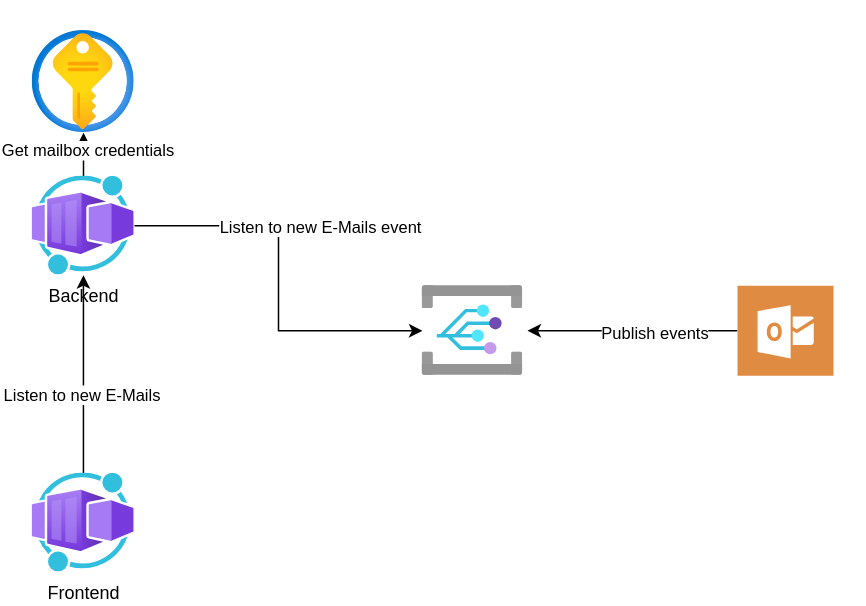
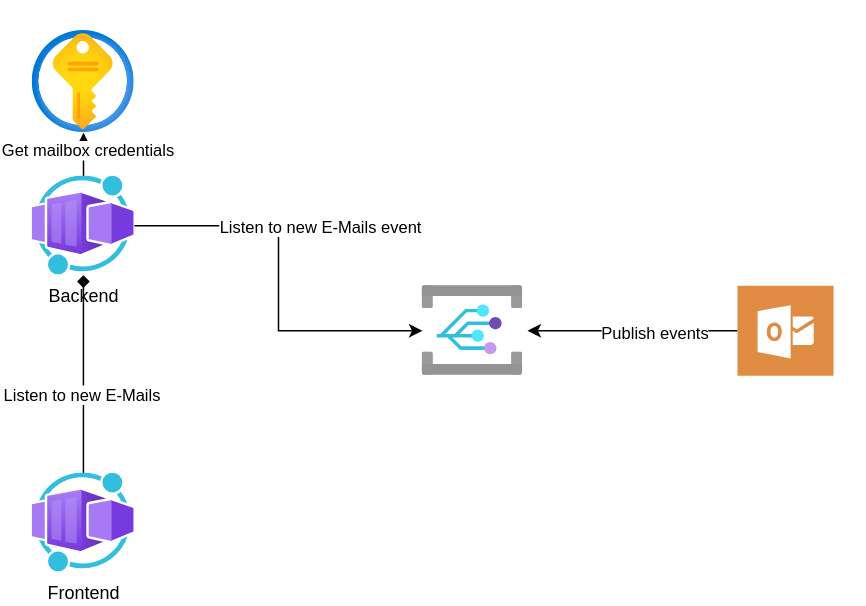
(83, 287) -> (83, 288)
